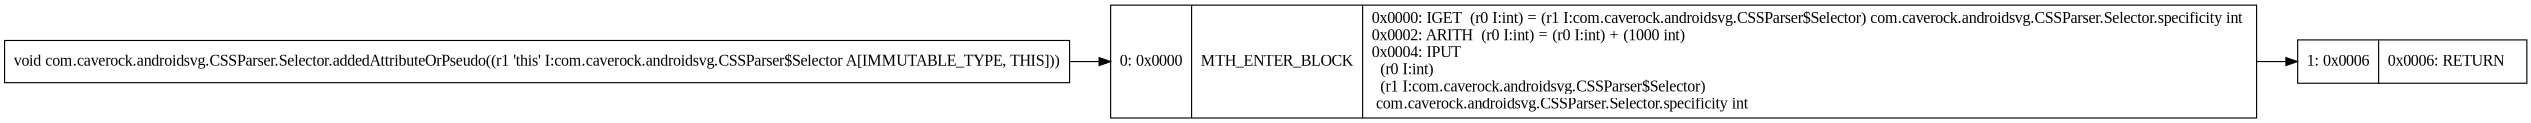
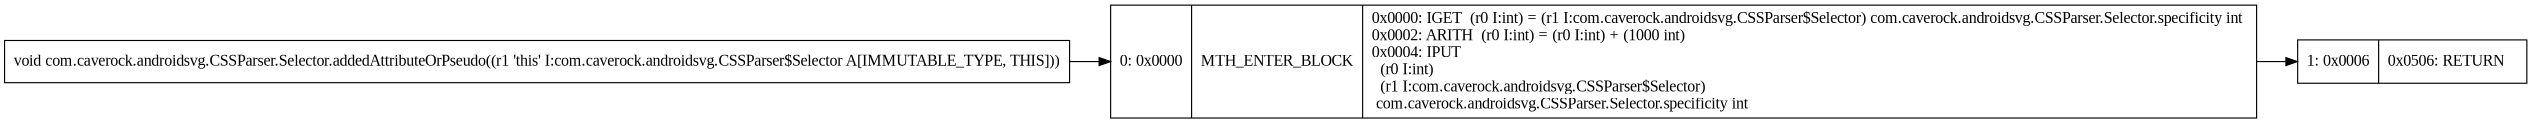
(2453, 61) -> (2453, 61)
